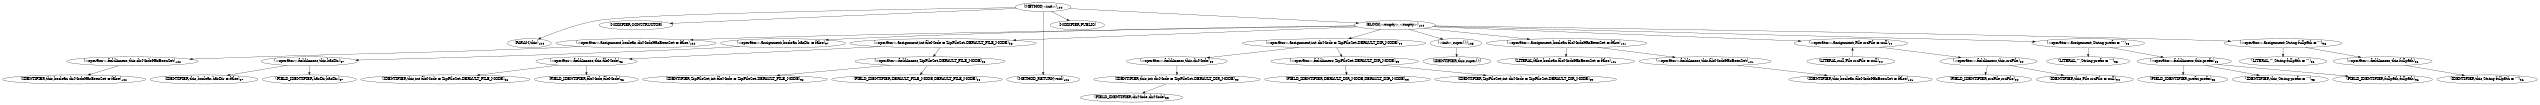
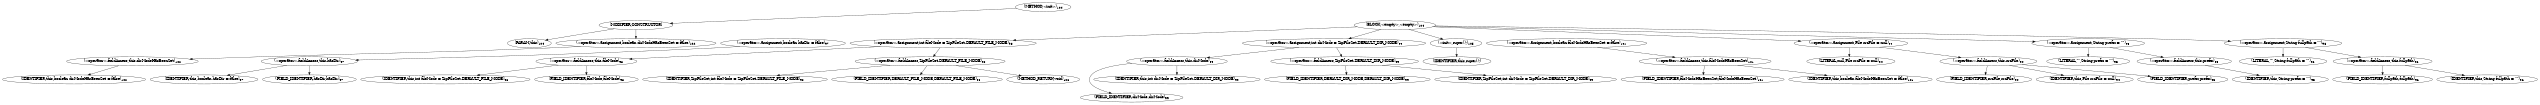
(777, 12) -> (581, 34)
(1213, 16) -> none
(1077, 25) -> none
(958, 33) -> (636, 33)
(960, 34) -> none
(1475, 34) -> none
(1043, 42) -> (987, 71)
(1853, 54) -> (1849, 51)
(1566, 61) -> none
(2184, 69) -> (2085, 70)
(2282, 70) -> (2383, 69)
none -> (1703, 79)
(1155, 88) -> (1096, 71)
